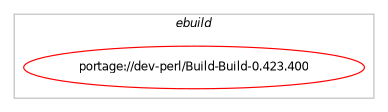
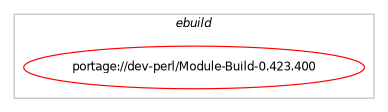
(194, 67) -> (194, 67)
